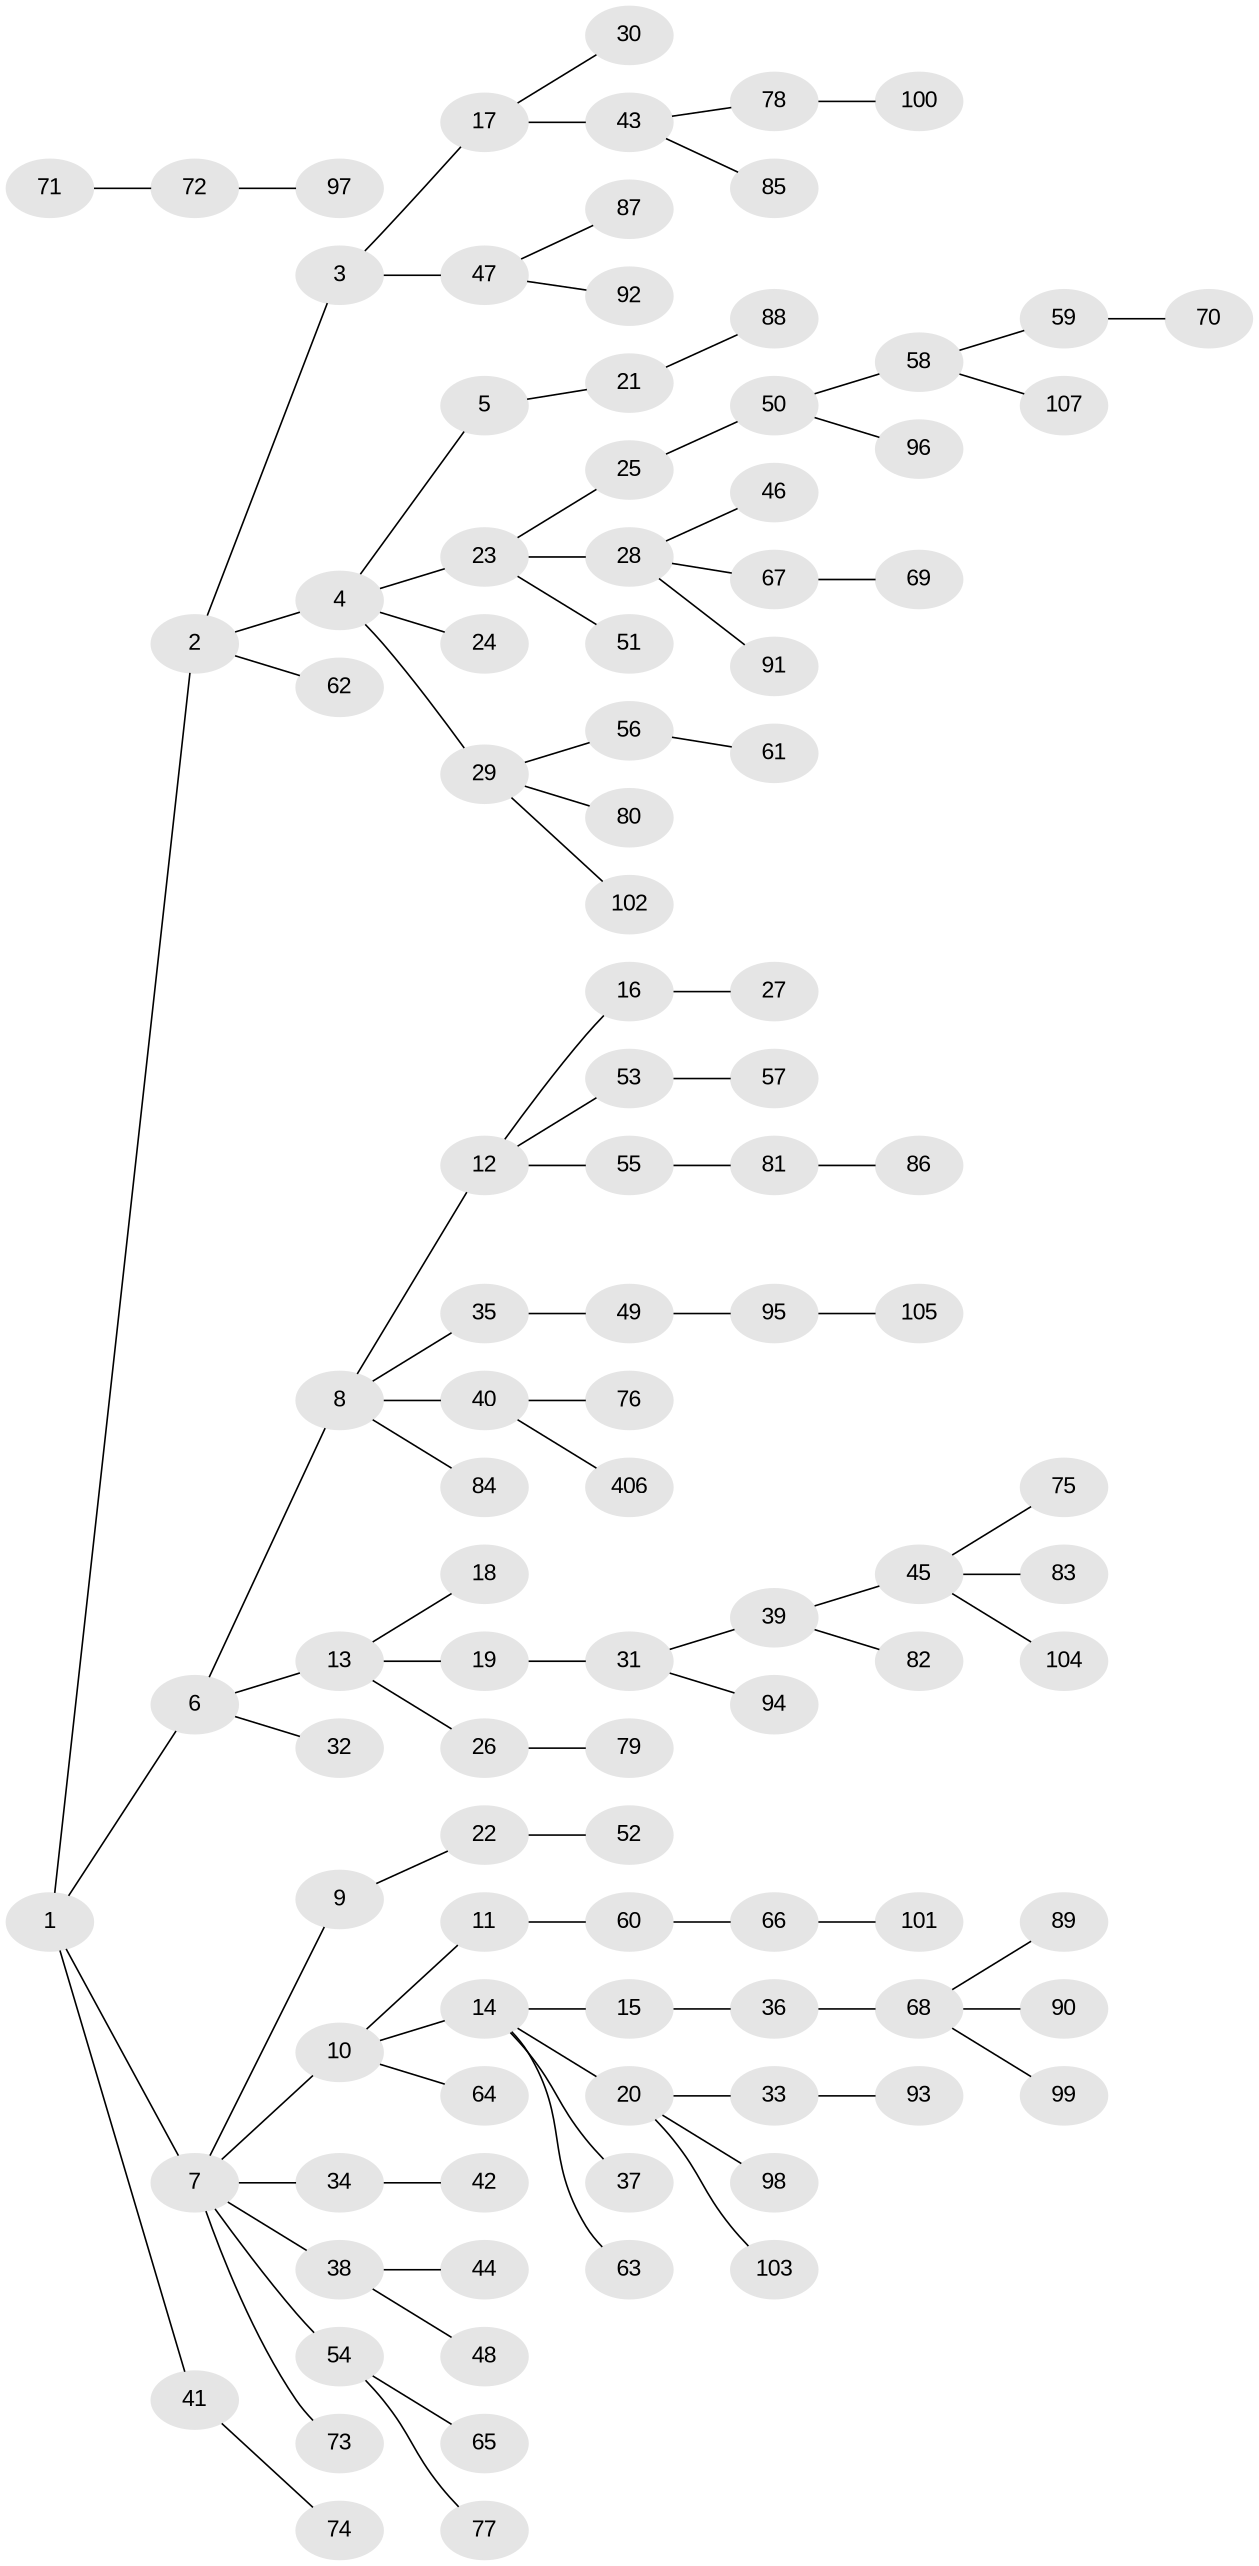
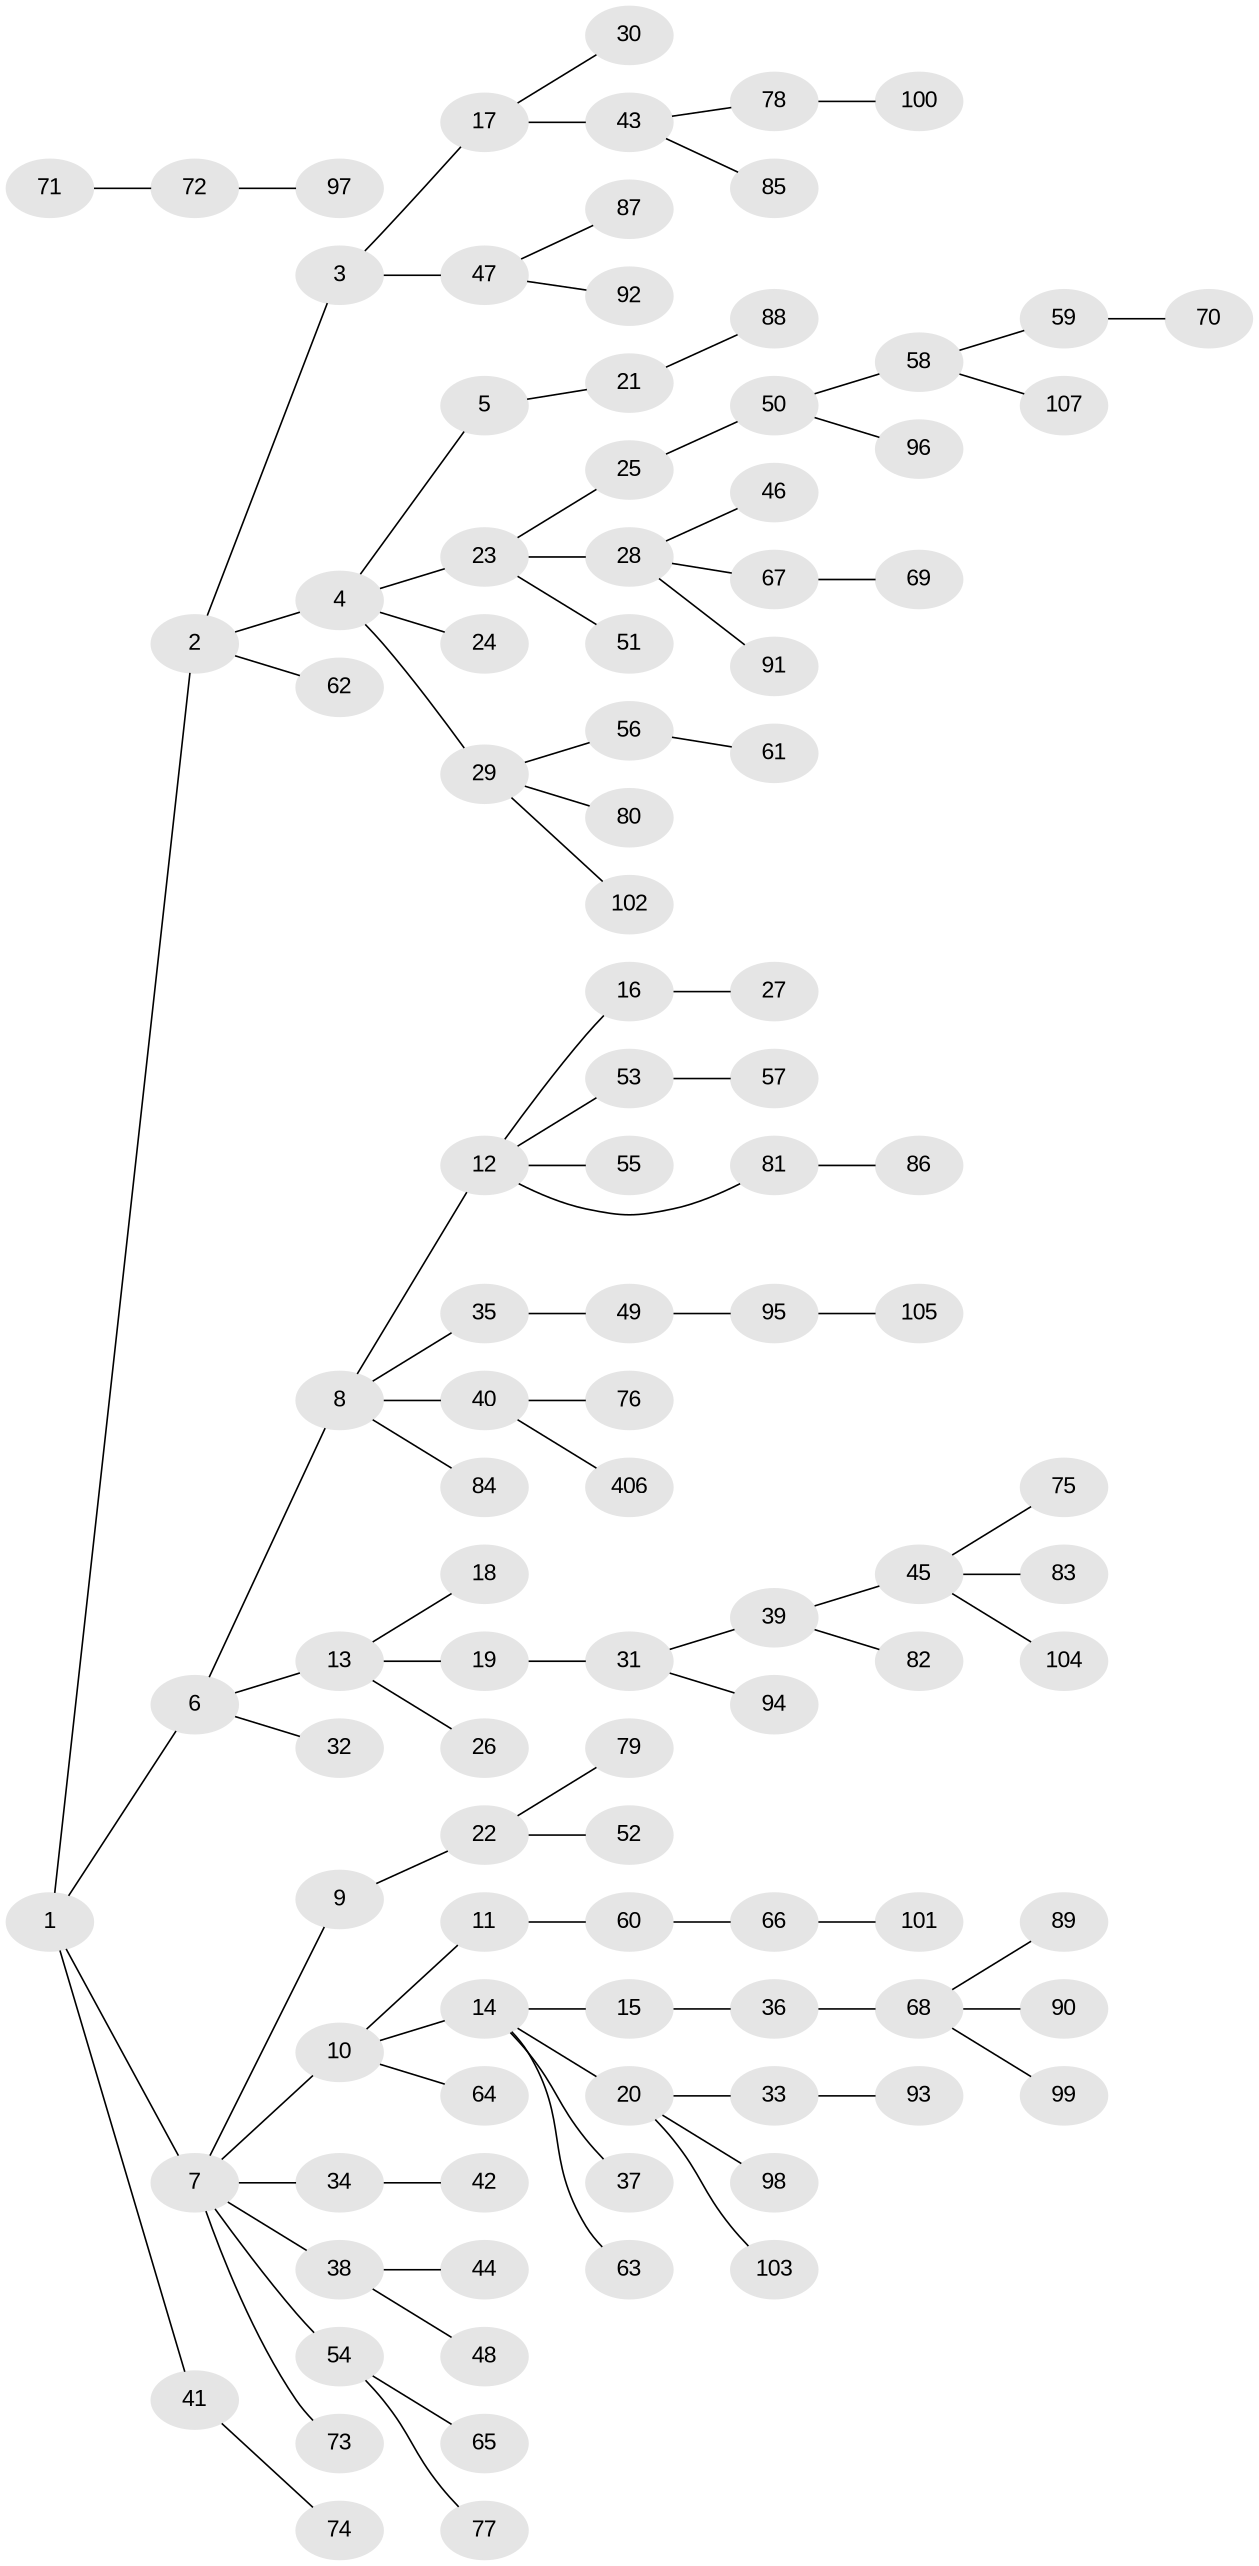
(702, 1165) -> (629, 1215)
(557, 1748) -> (557, 1792)
